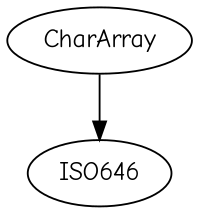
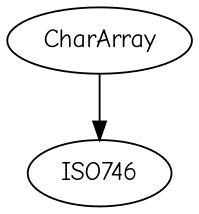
(100, 173) -> (100, 173)
